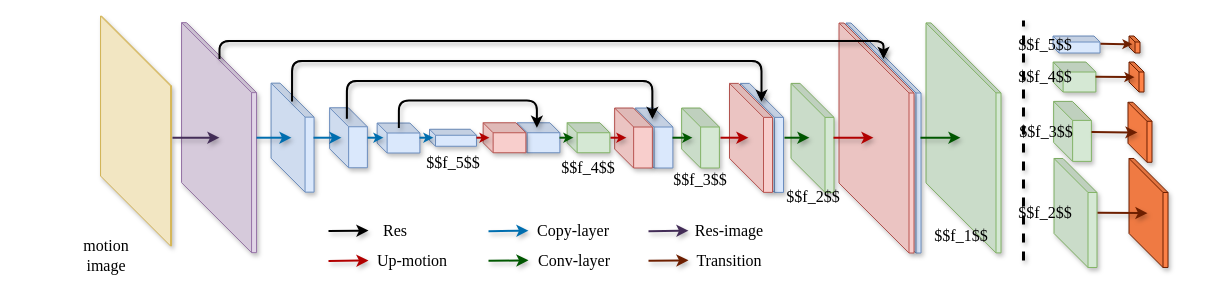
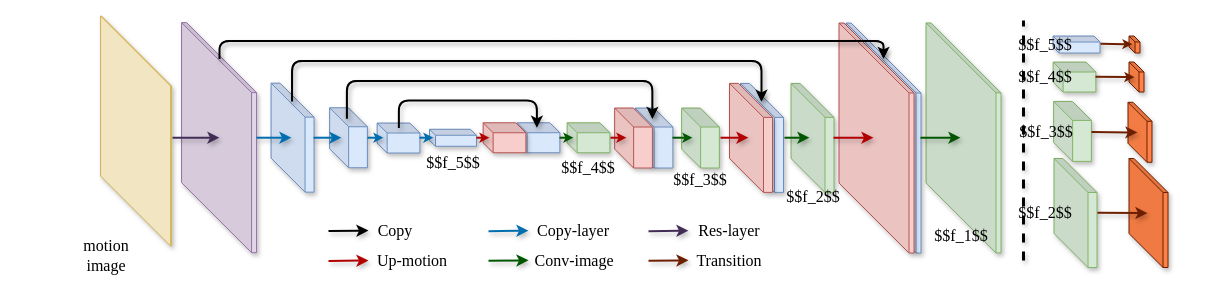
(396, 231) -> (396, 231)
(730, 231) -> (730, 231)
(575, 261) -> (575, 261)
